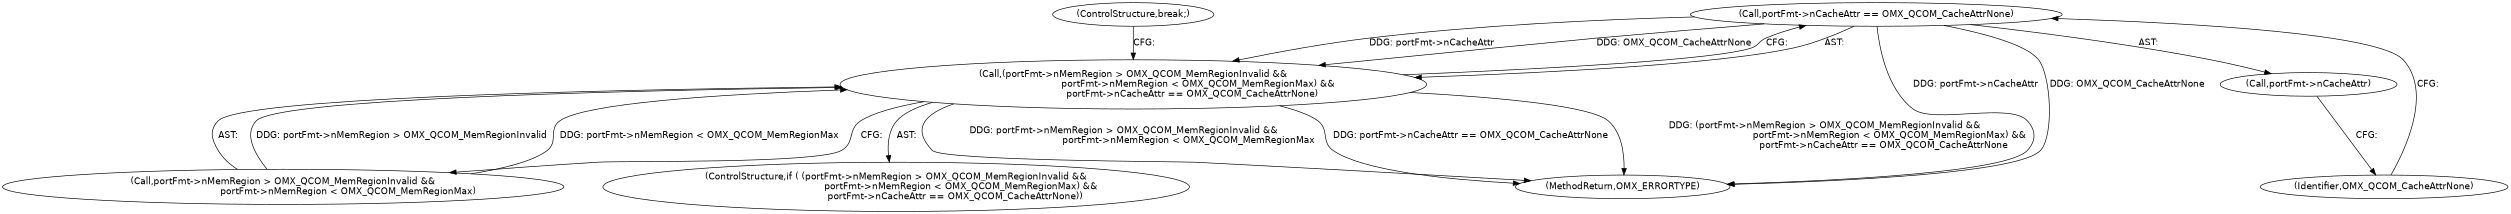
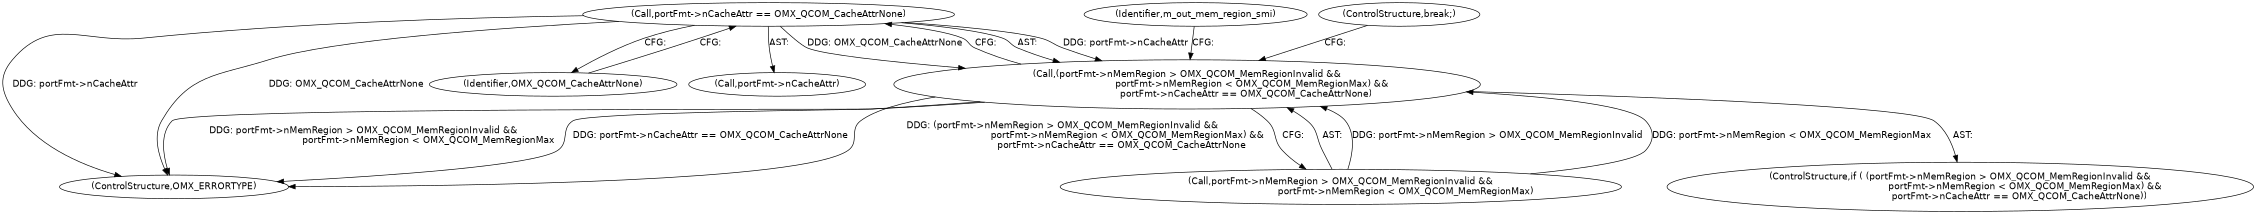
none -> (1196, 14)
(2344, 133) -> (634, 42)
(1623, 187) -> (174, 187)
